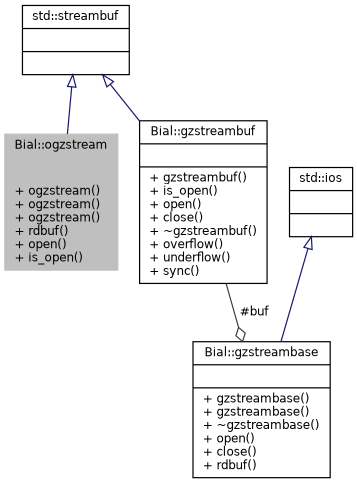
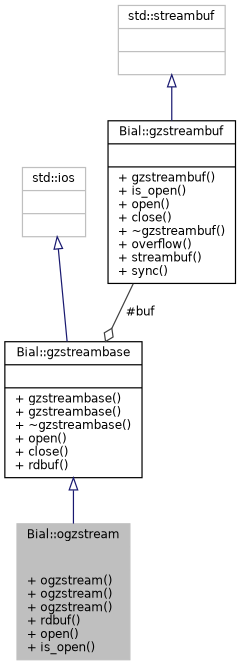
(76, 40) -> (172, 40)
(70, 110) -> (73, 507)
(321, 202) -> (54, 202)
(190, 258) -> (160, 258)
